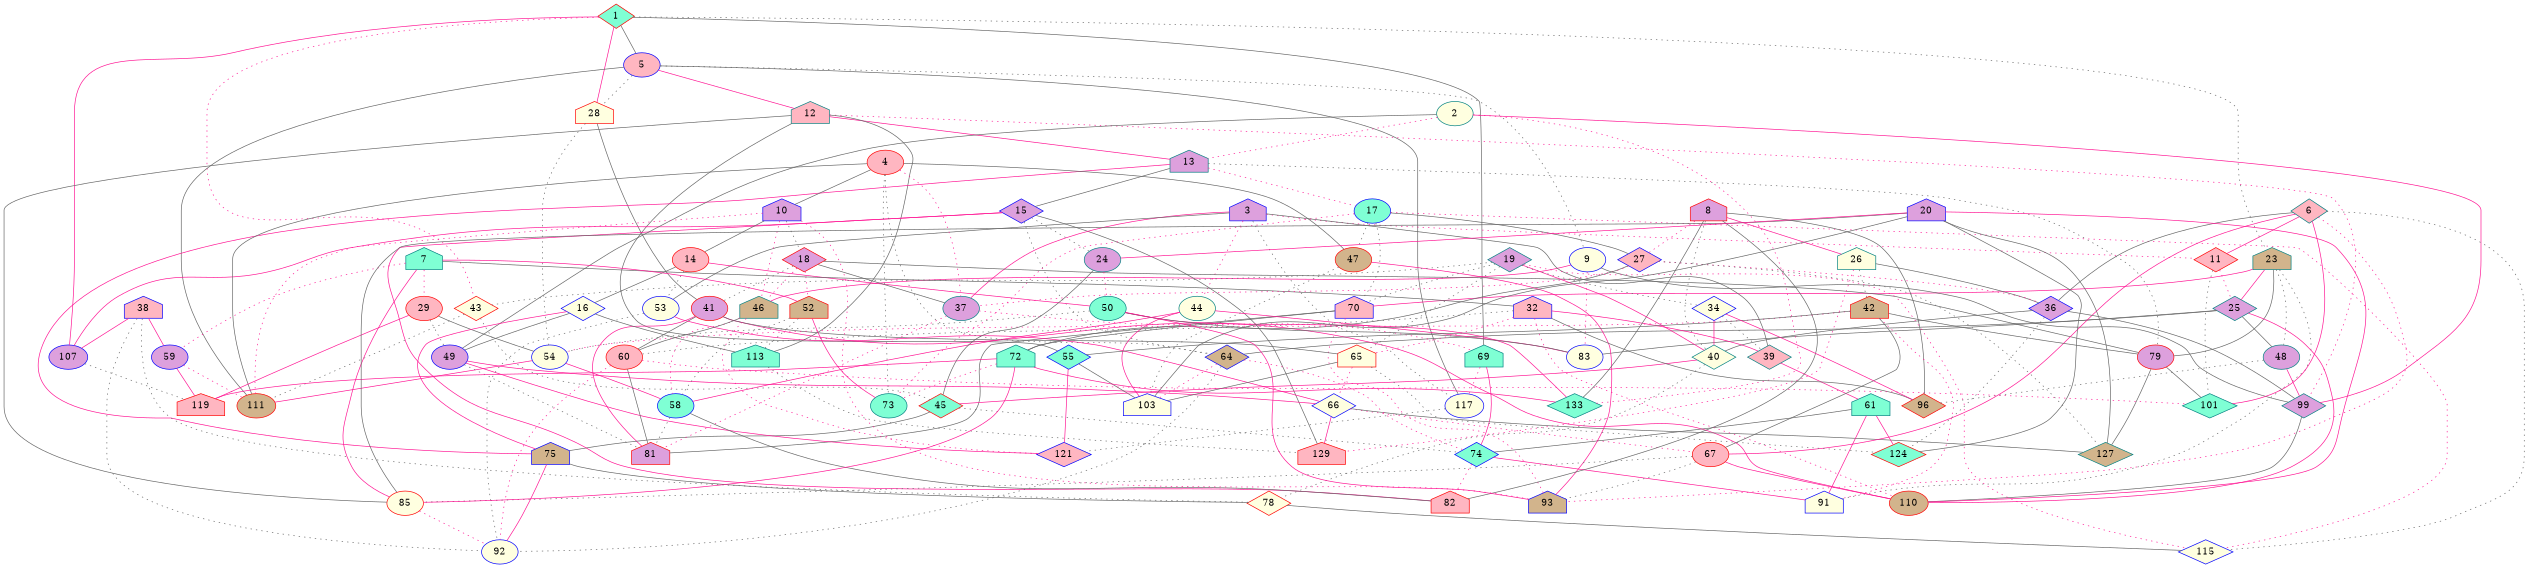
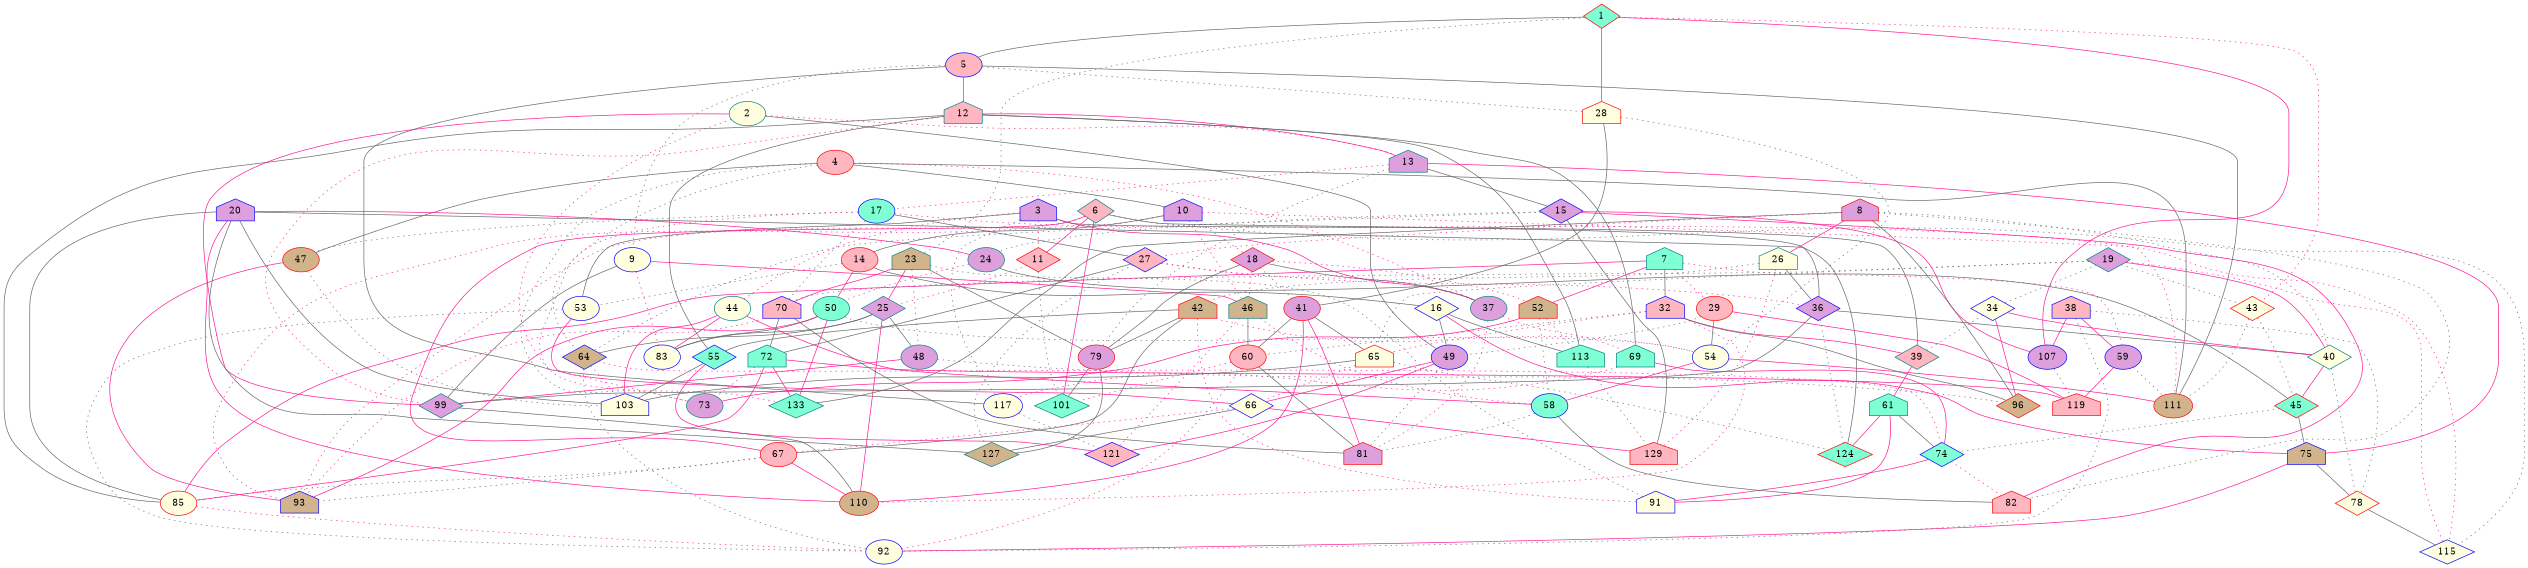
(1181, 44) -> (1428, 144)
(889, 406) -> (705, 406)
(1733, 418) -> (2417, 289)
